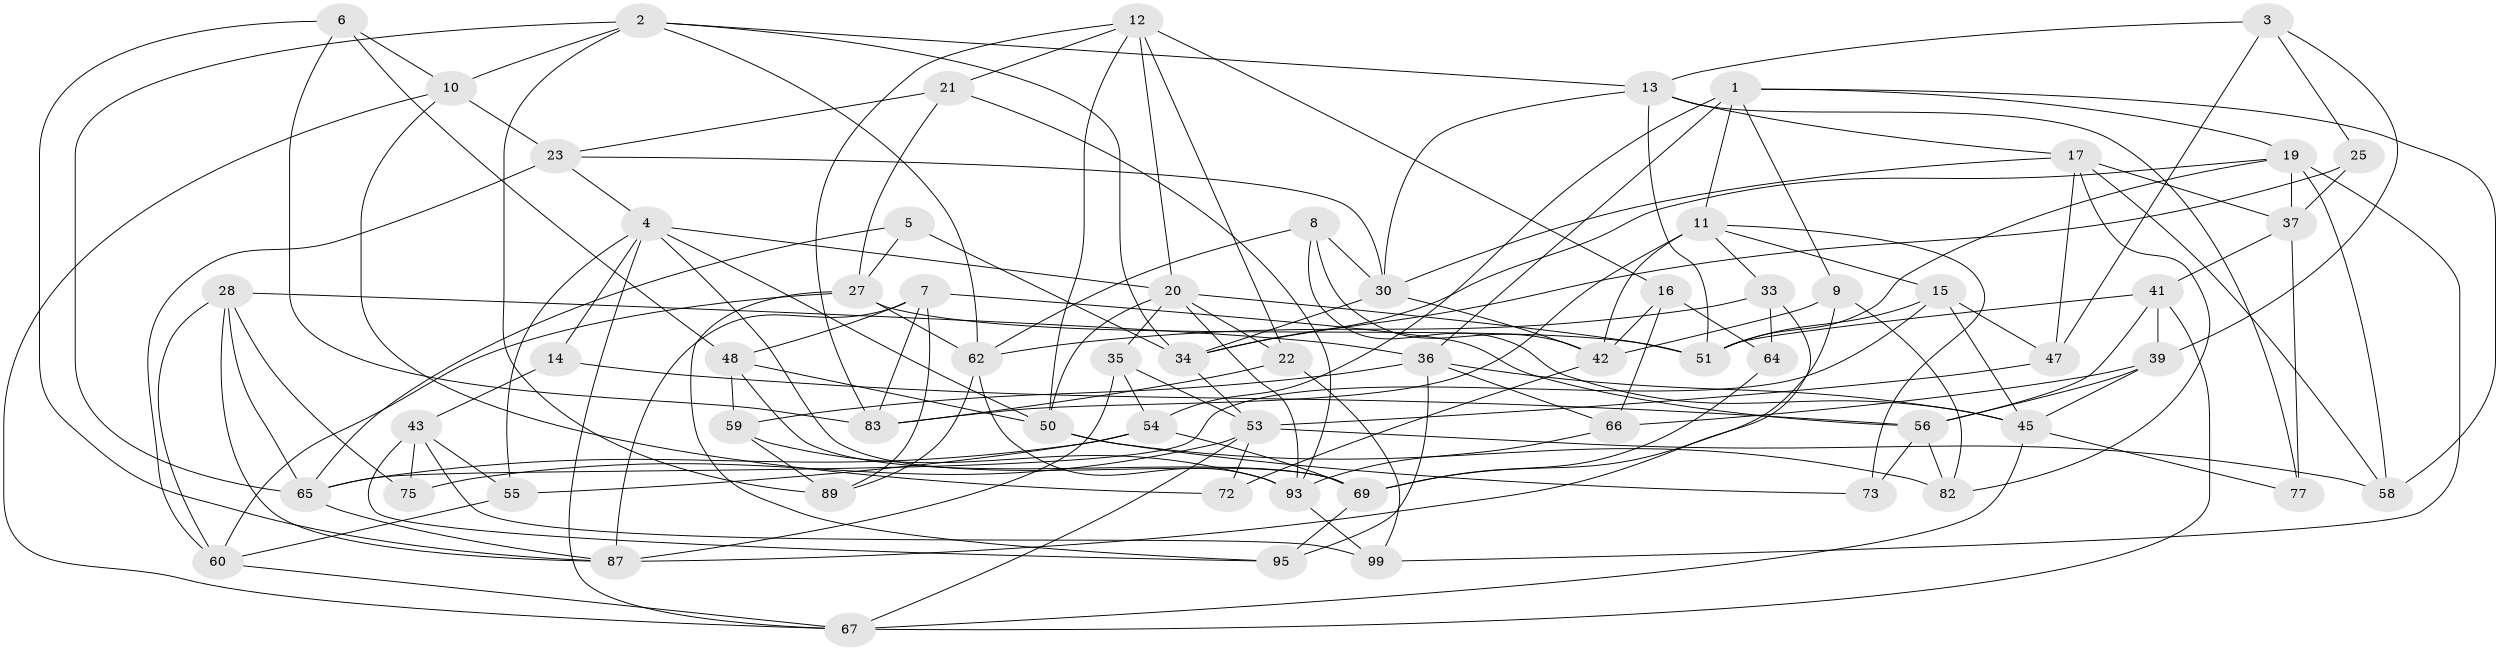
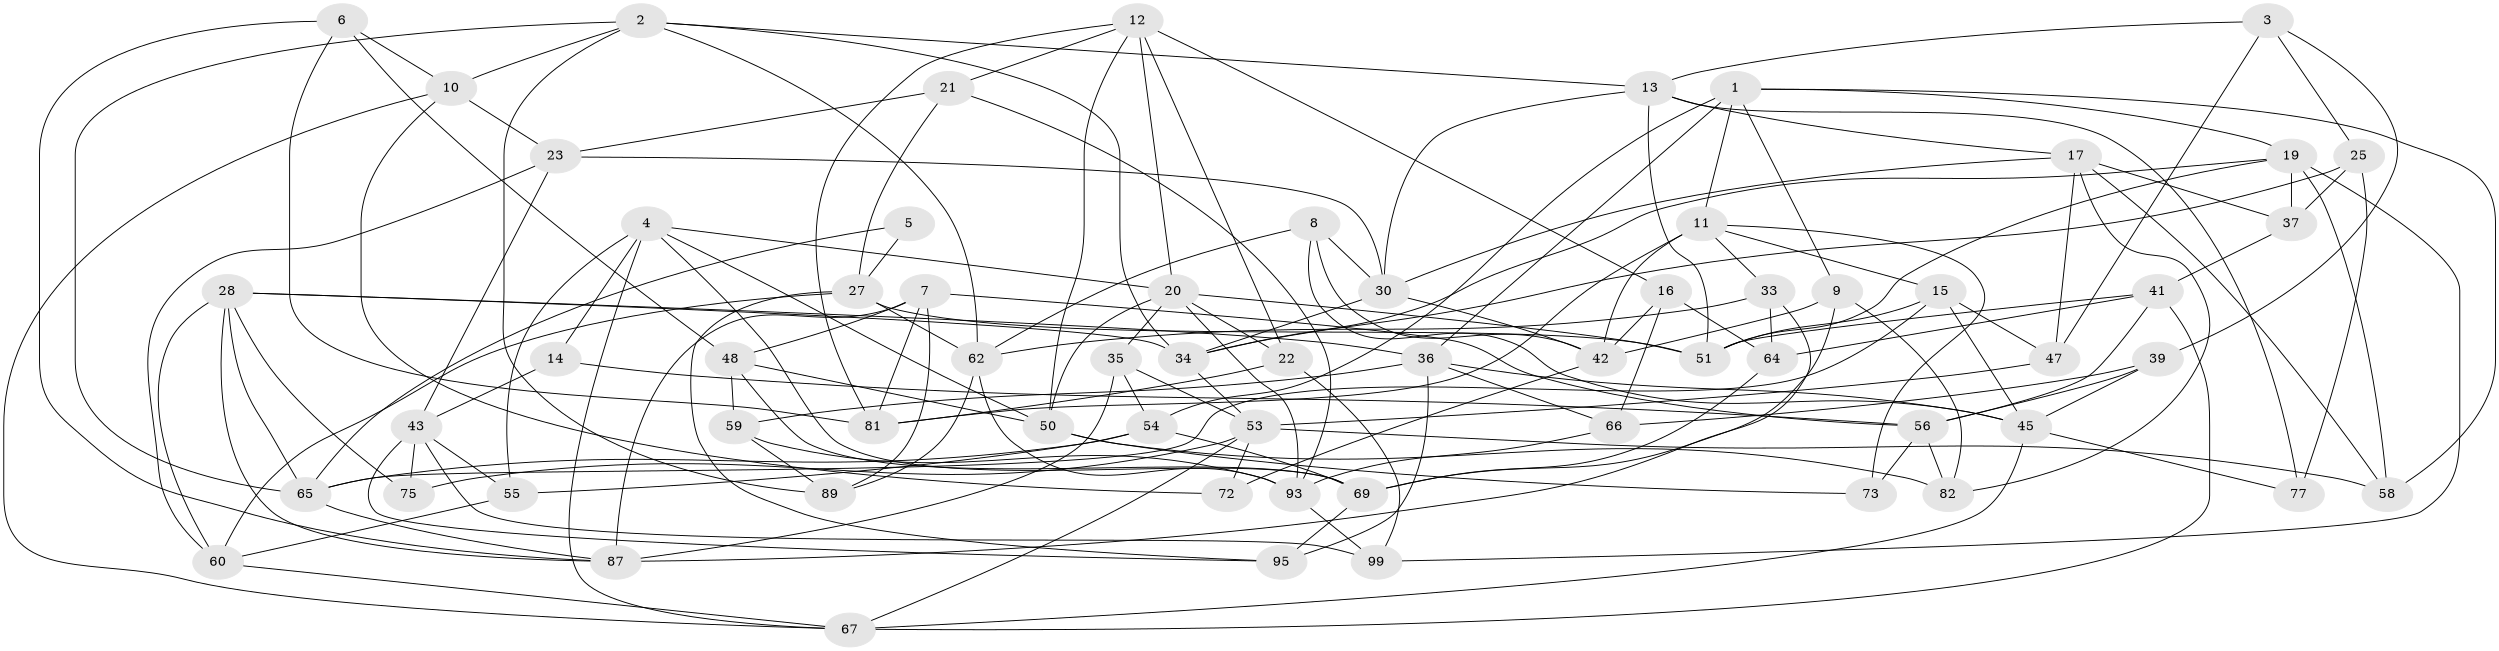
(601, 190) -> (486, 291)
(1047, 292) -> (710, 311)
(2158, 325) -> (1948, 328)
(2295, 359) -> (2349, 328)
(874, 427) -> (874, 427)
